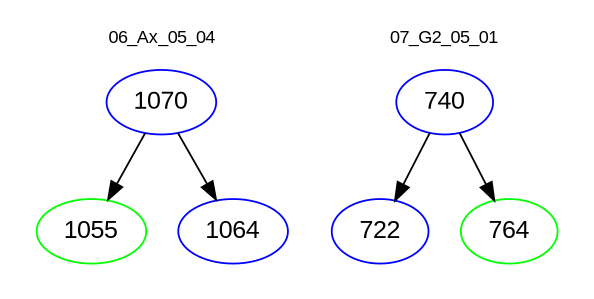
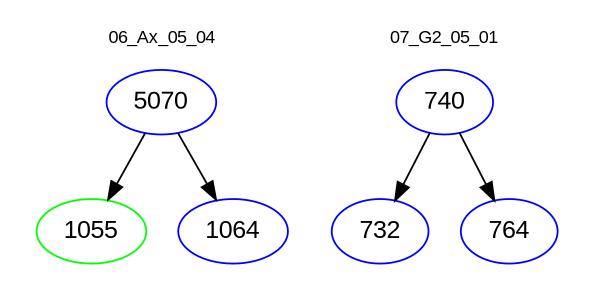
(161, 102) -> (161, 102)
(380, 231) -> (380, 231)
(509, 231) -> (509, 231)
